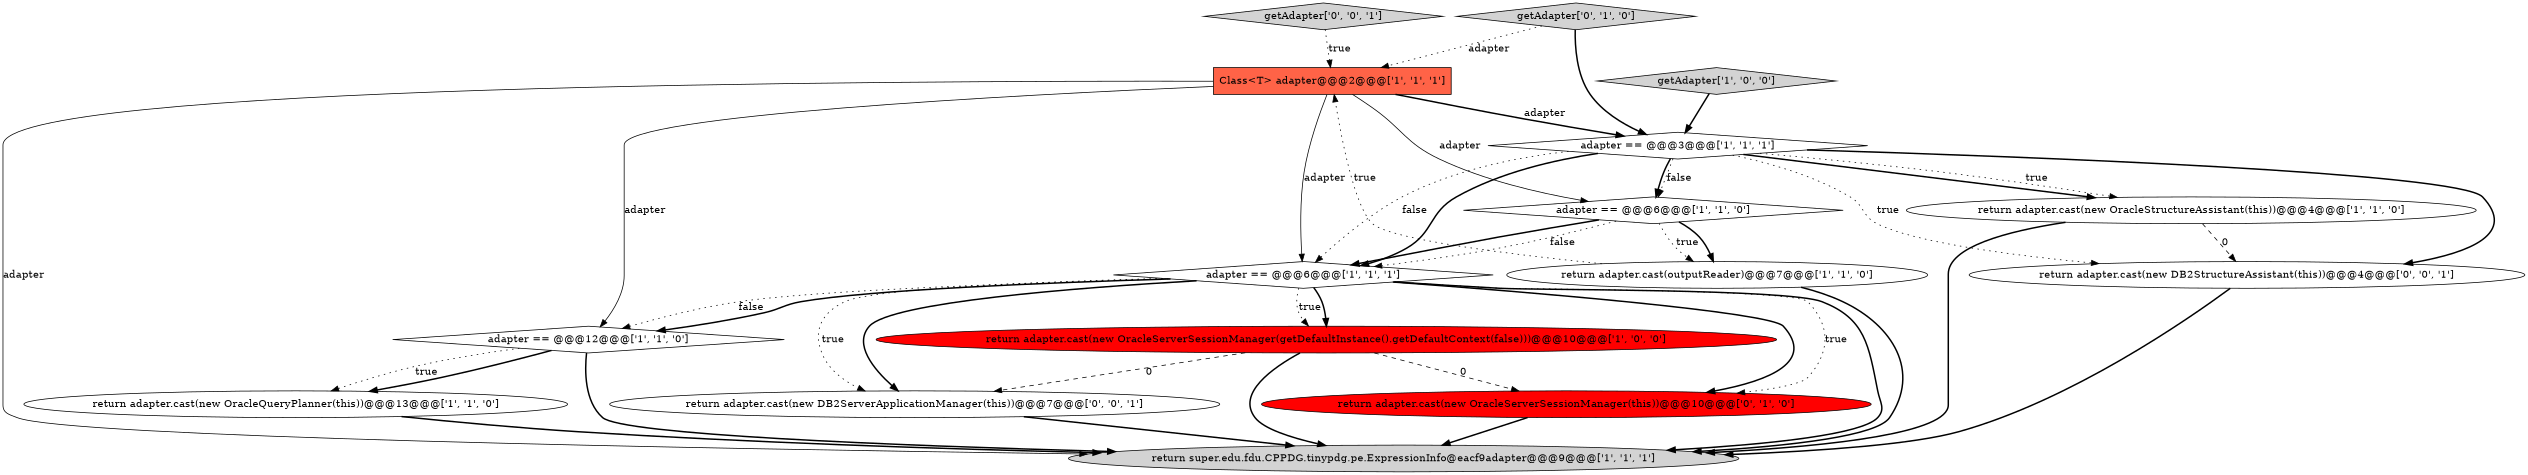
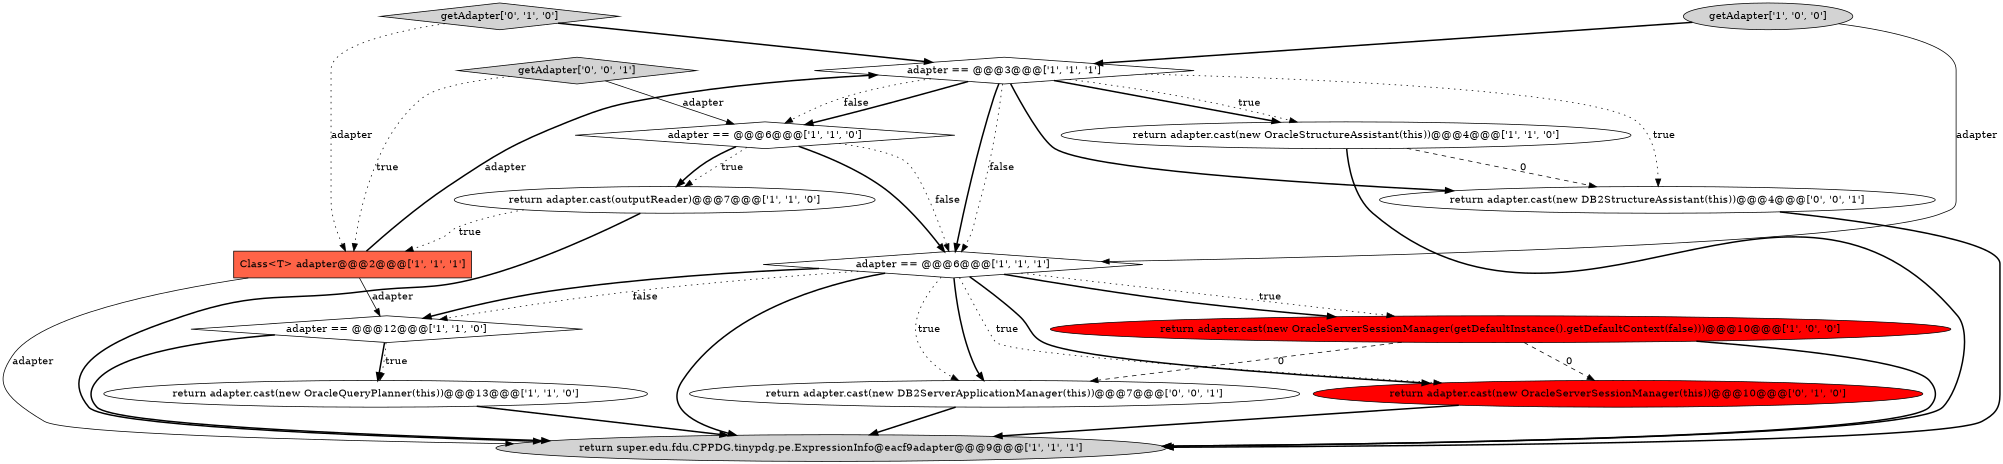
(1716, 81) -> (1768, 16)
(1457, 167) -> (666, 101)
(1304, 173) -> (1668, 243)
